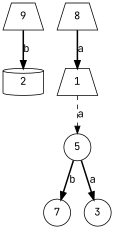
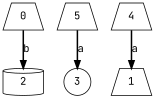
(23, 17) -> (23, 17)
(77, 17) -> (131, 17)
(77, 111) -> none
(77, 147) -> (77, 17)
(57, 213) -> none
